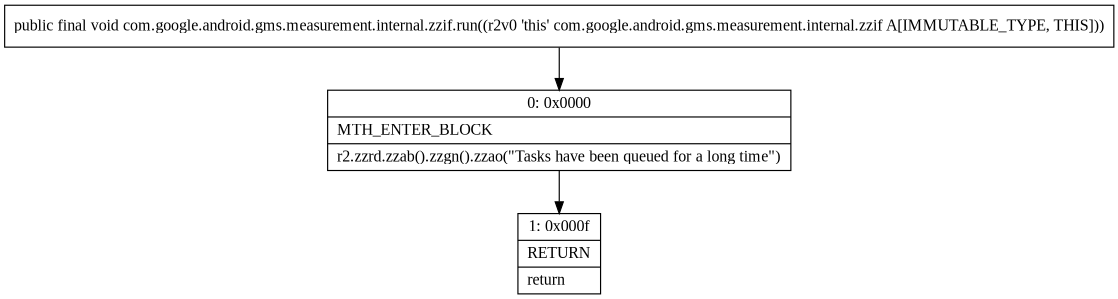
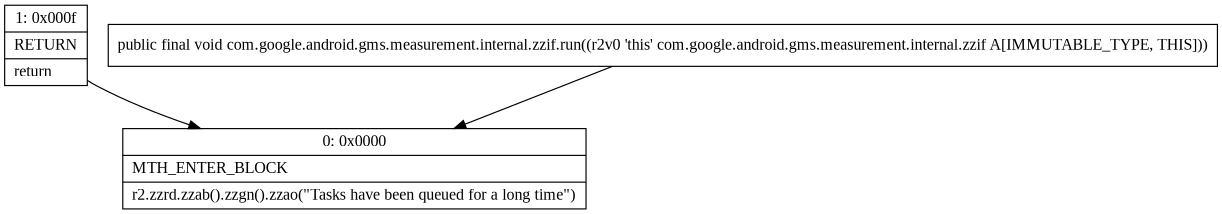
(559, 186) -> (137, 105)
